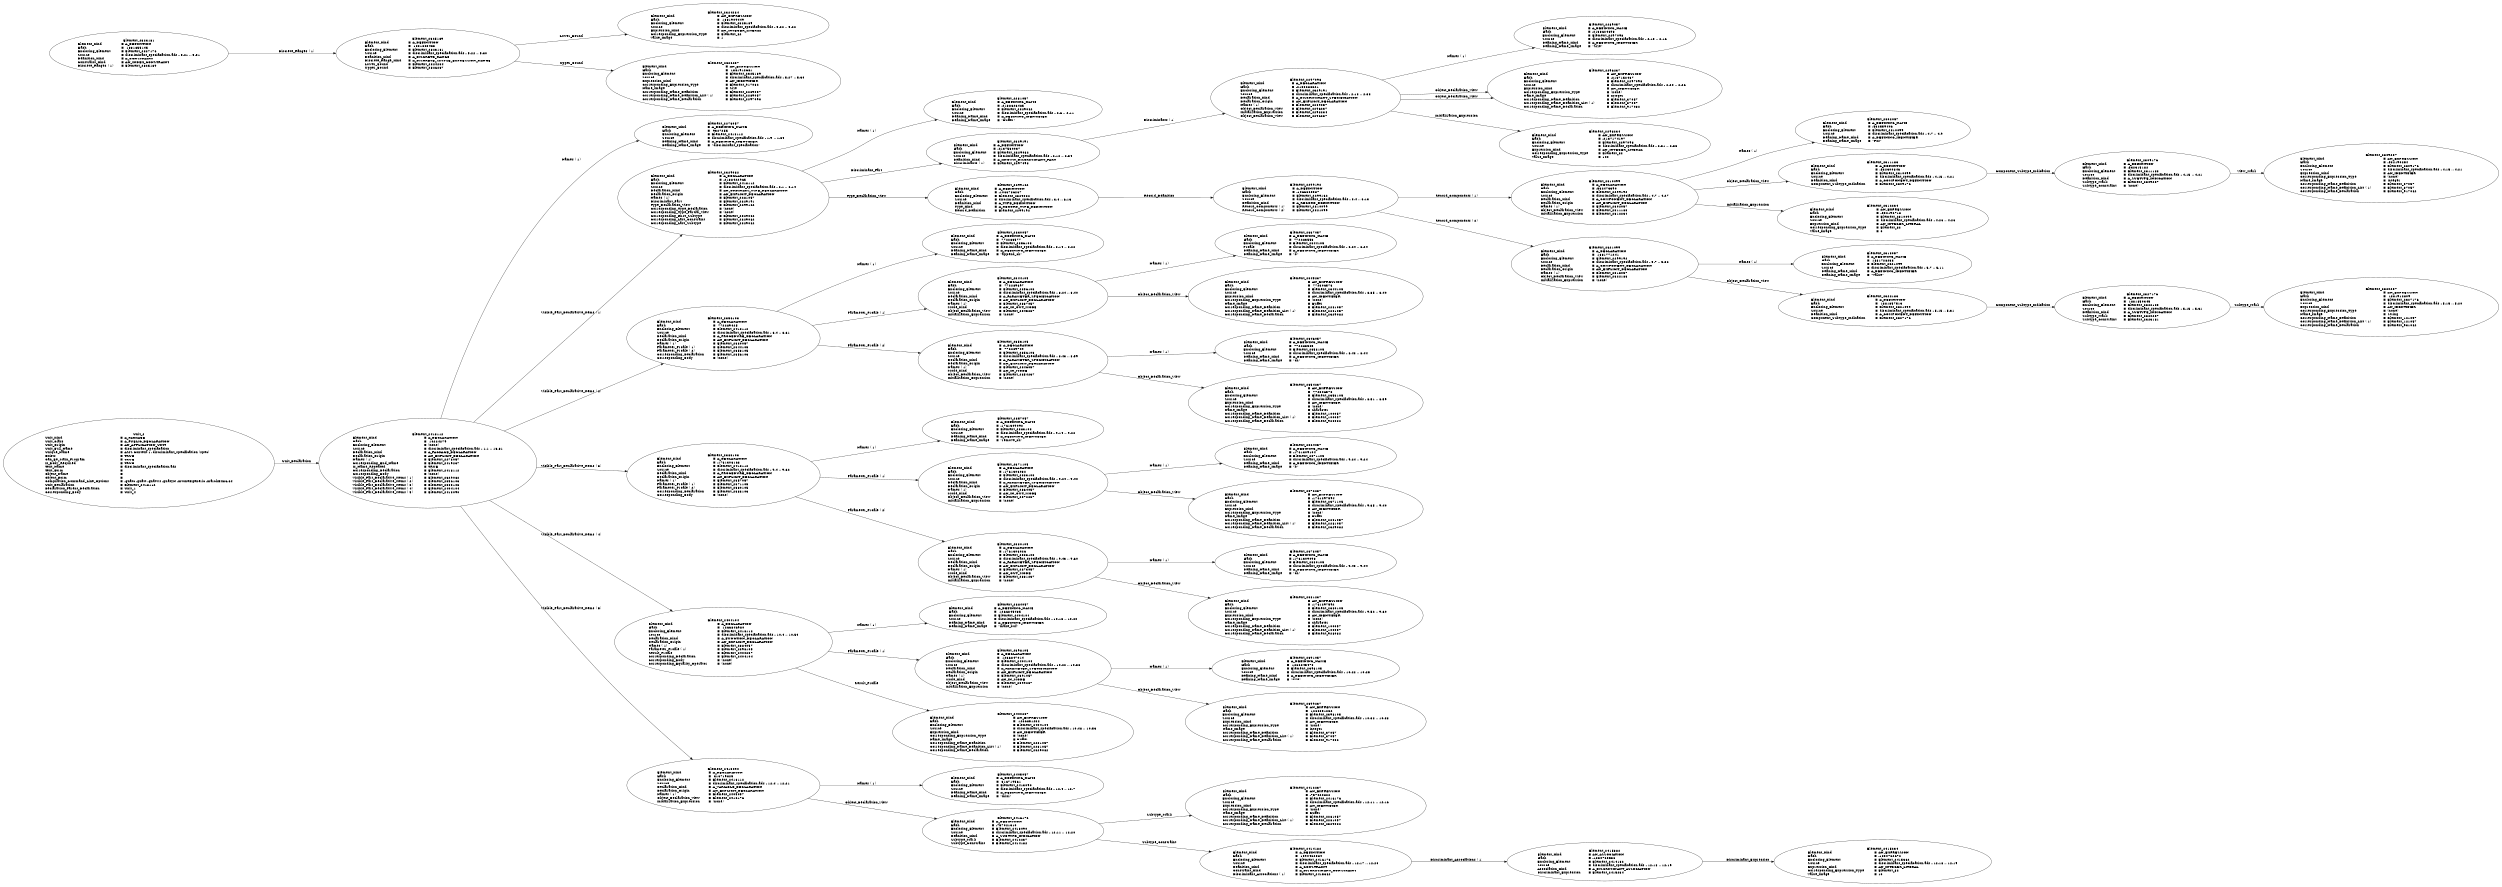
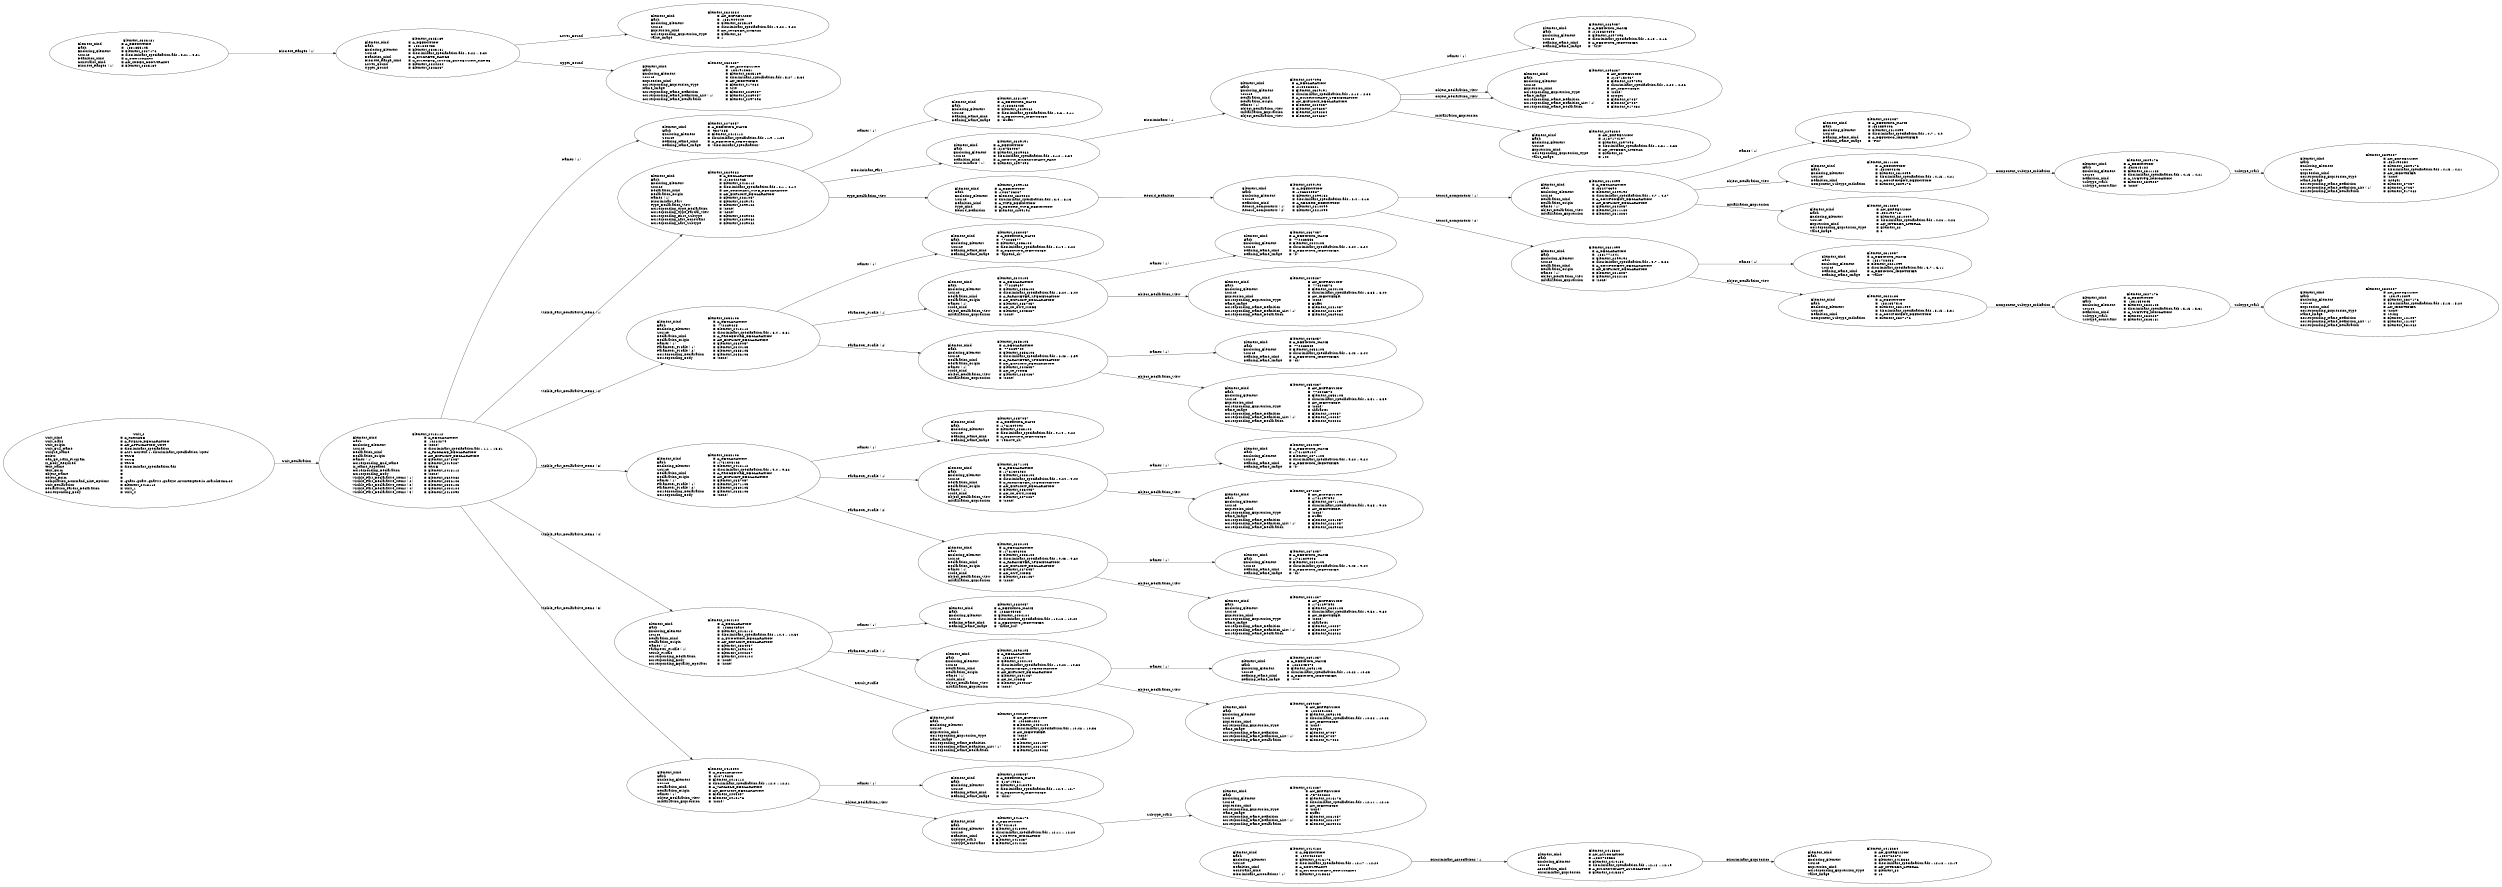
(2247, 171) -> (2247, 171)
(1250, 247) -> (1251, 247)
(1153, 845) -> none
